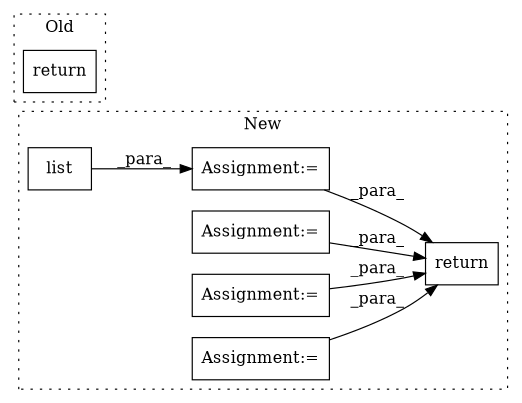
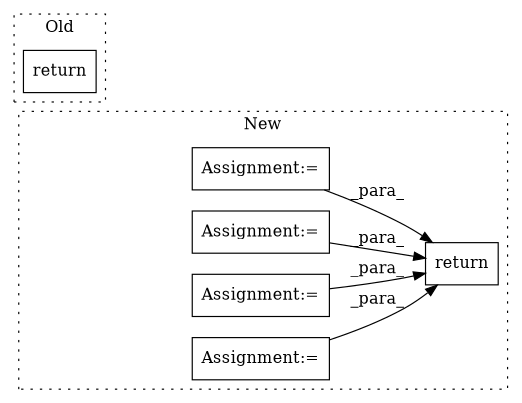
(60, 169) -> none
